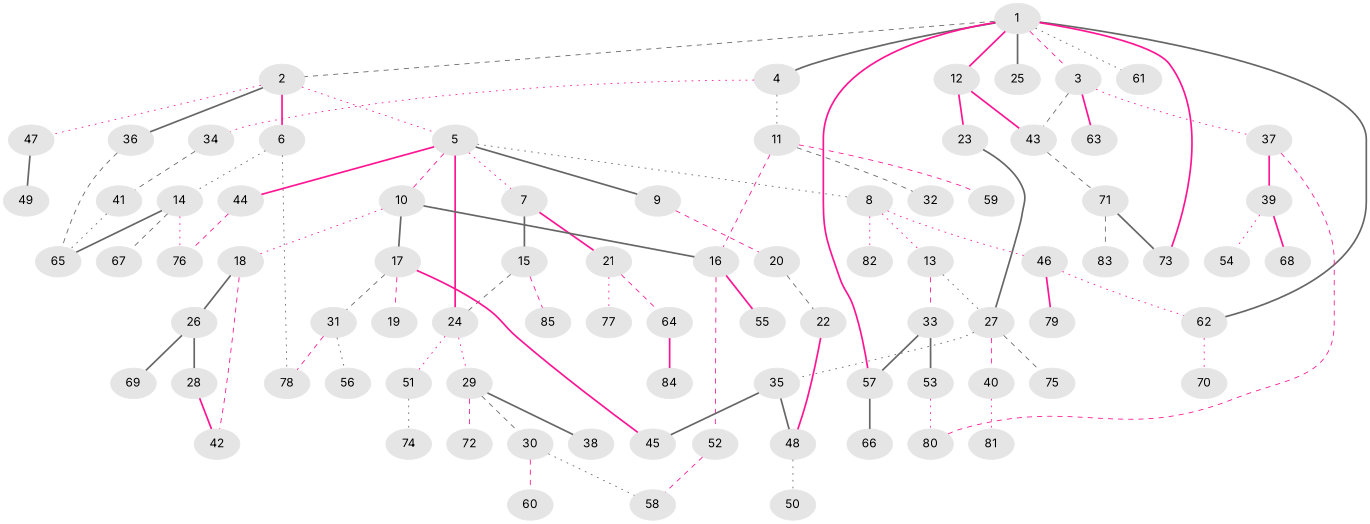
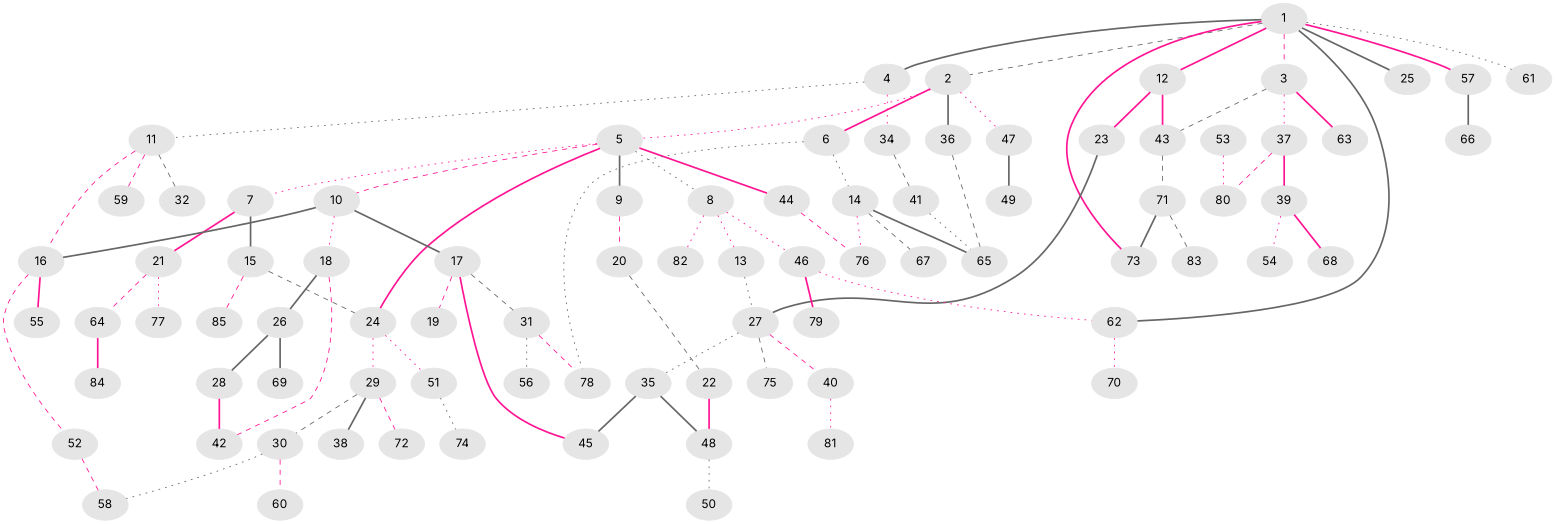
(931, 323) -> none
